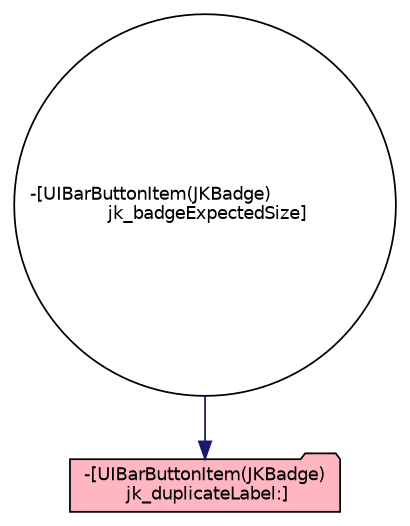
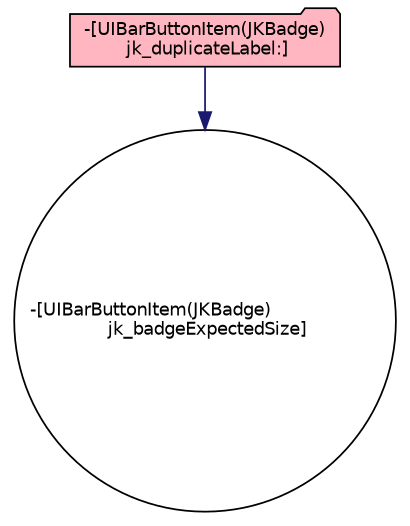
(205, 419) -> (205, 89)
